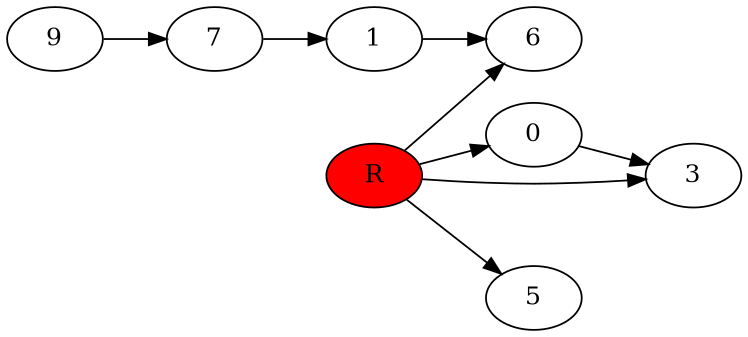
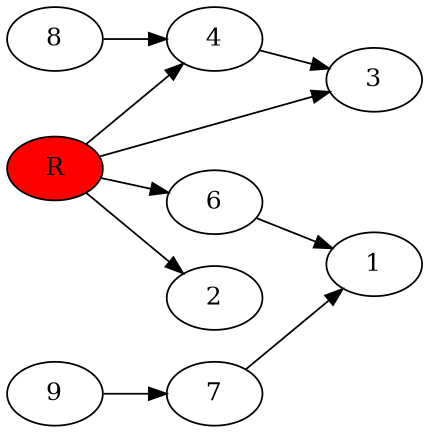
none -> (55, 39)
(445, 39) -> (286, 230)
(534, 135) -> (215, 39)
(534, 298) -> (215, 298)
